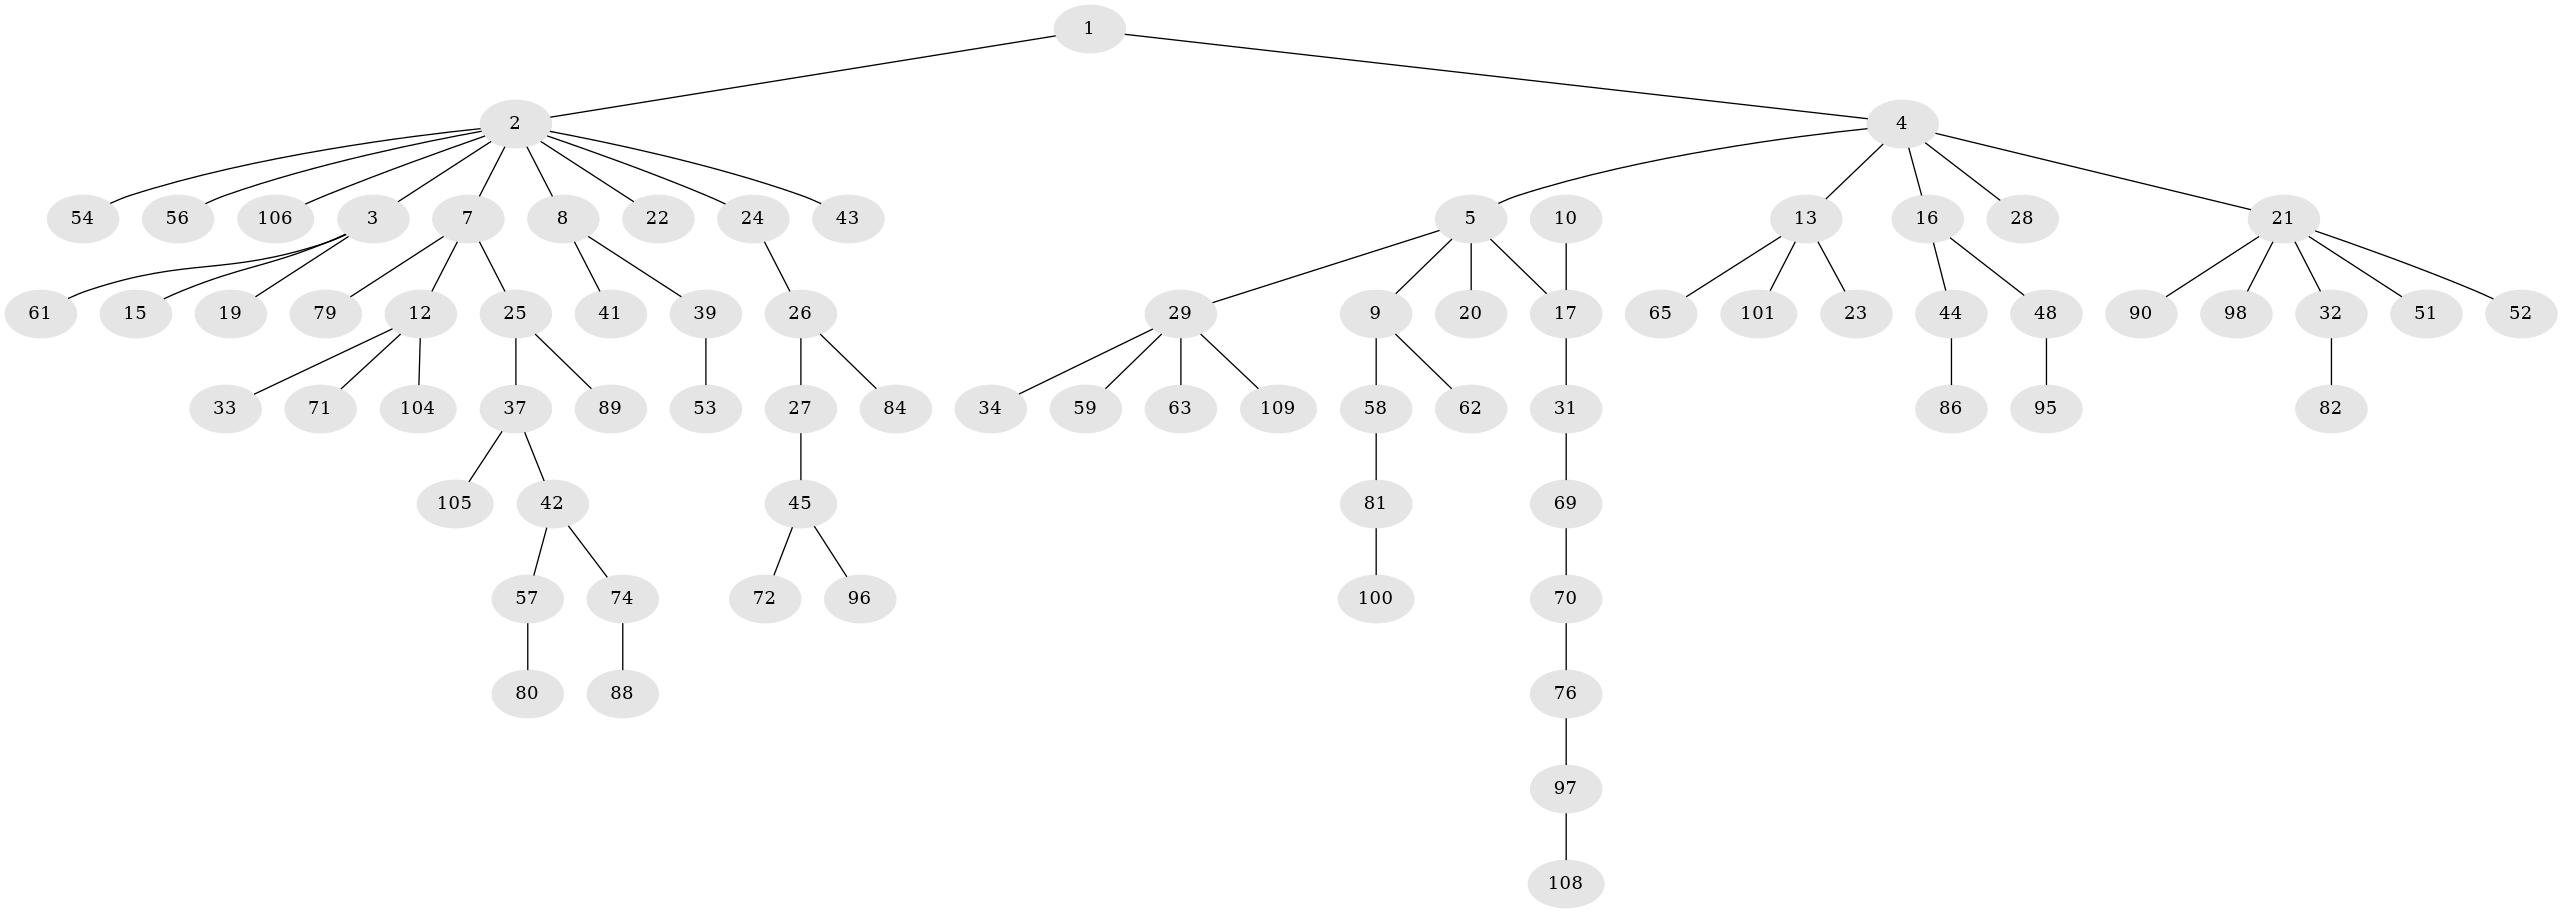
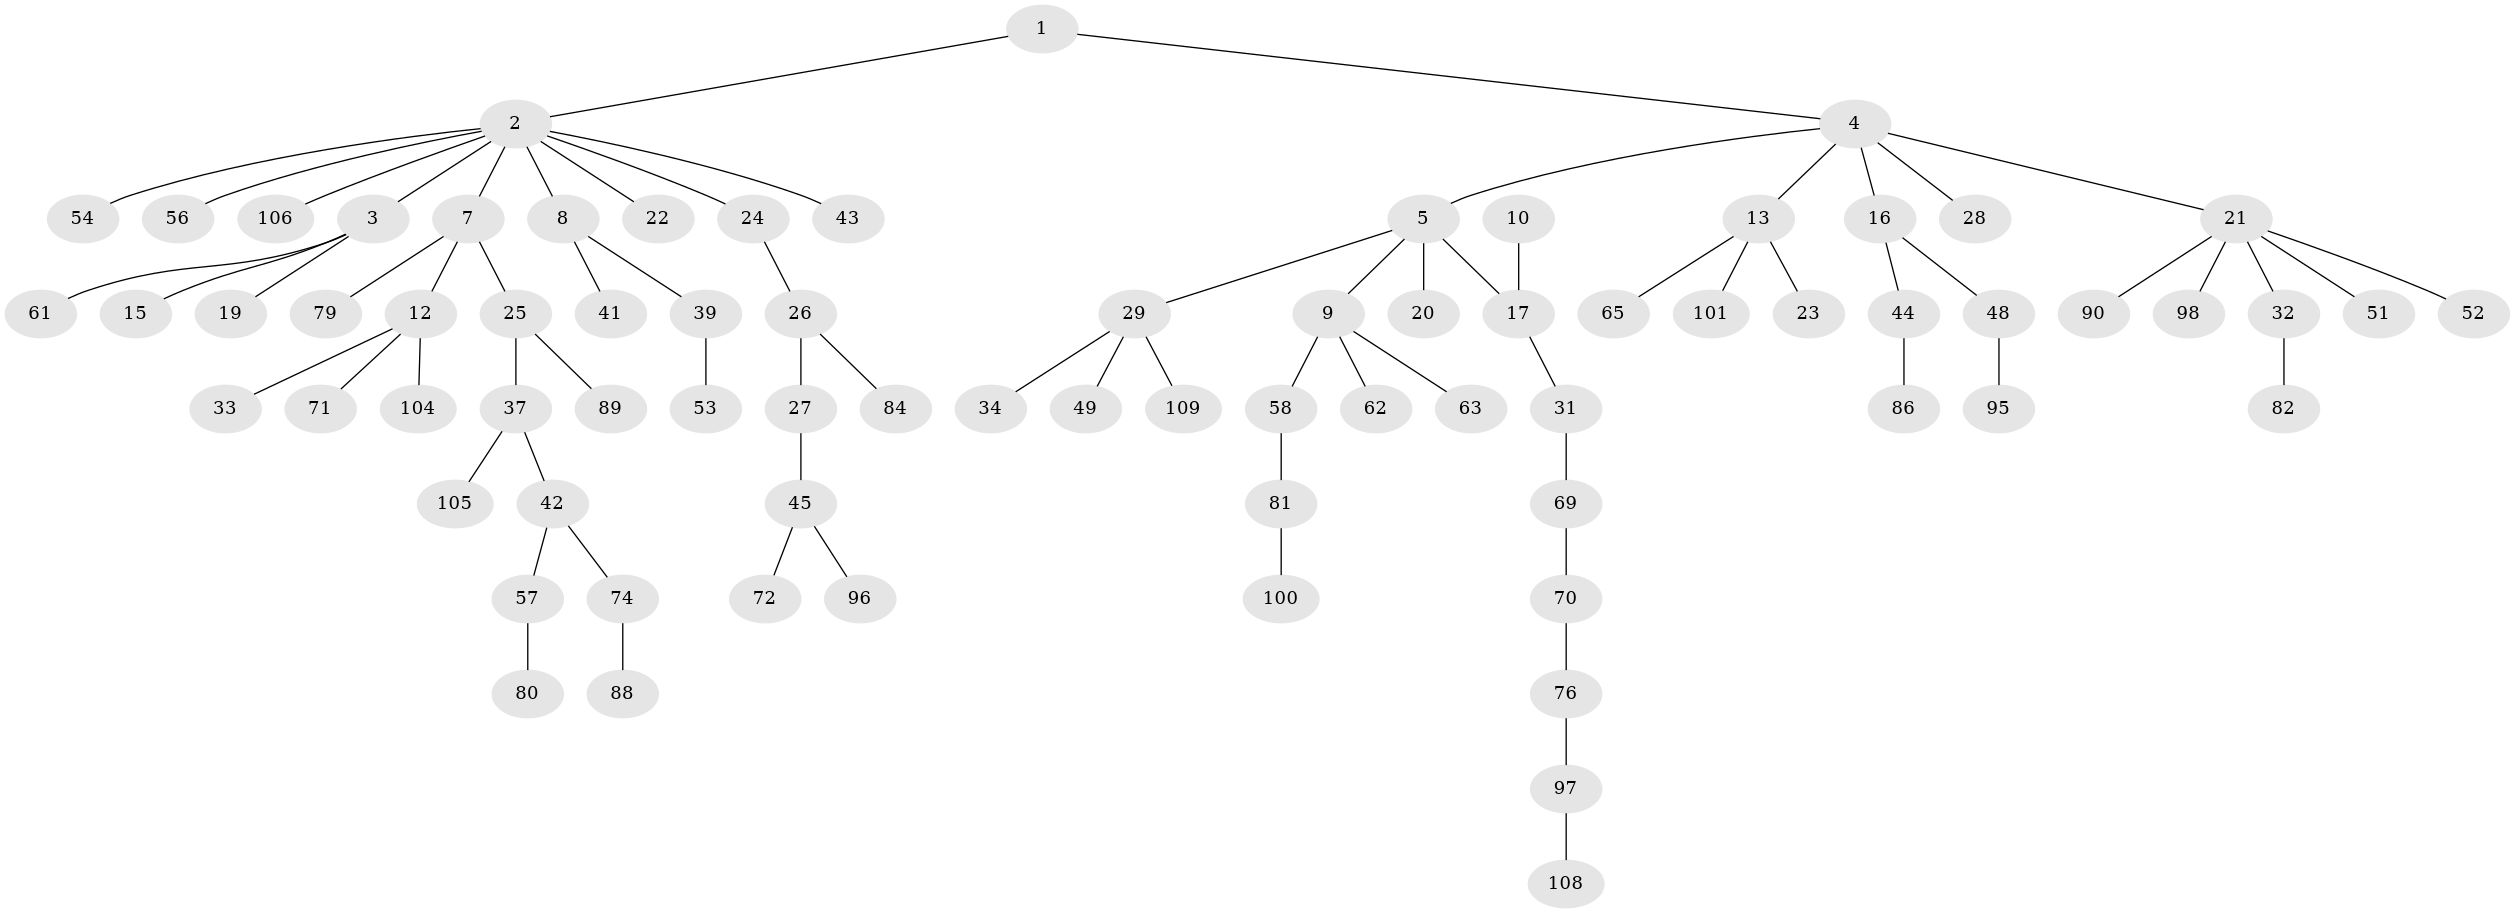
(1181, 362) -> (1400, 362)
(1086, 409) -> (1086, 409)
